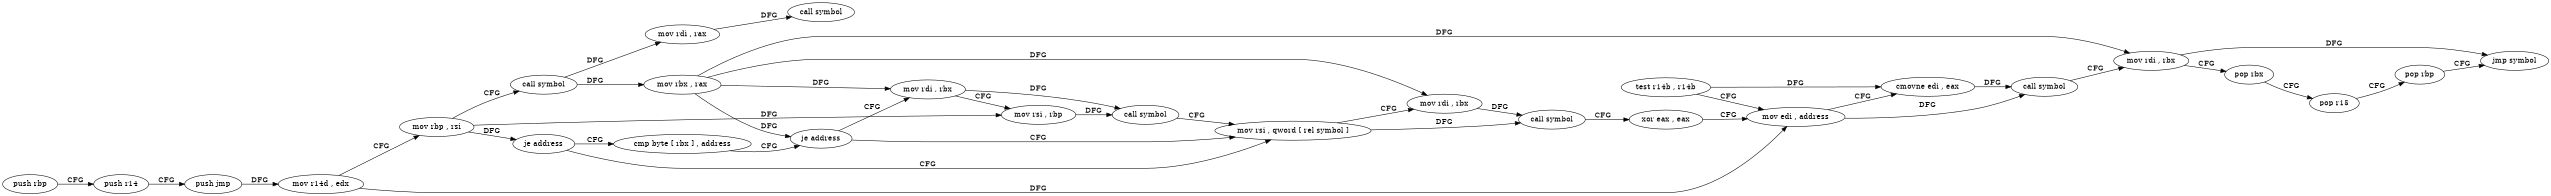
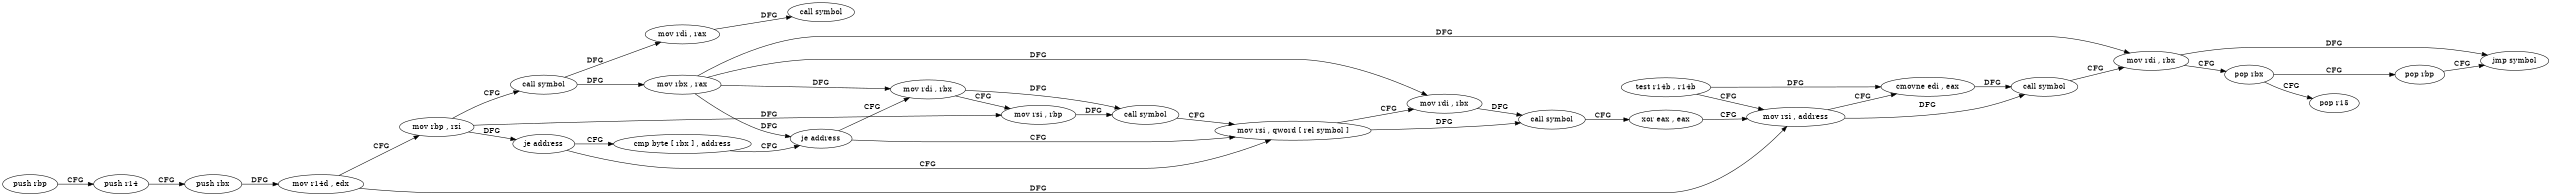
(2378, 92) -> (2332, 75)
(1796, 117) -> (1796, 117)
(213, 184) -> (213, 184)
